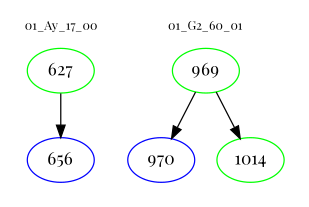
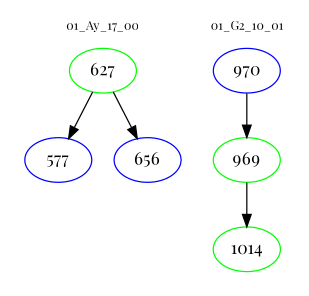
(206, 27) -> (247, 27)
(186, 110) -> (247, 109)
none -> (58, 160)
